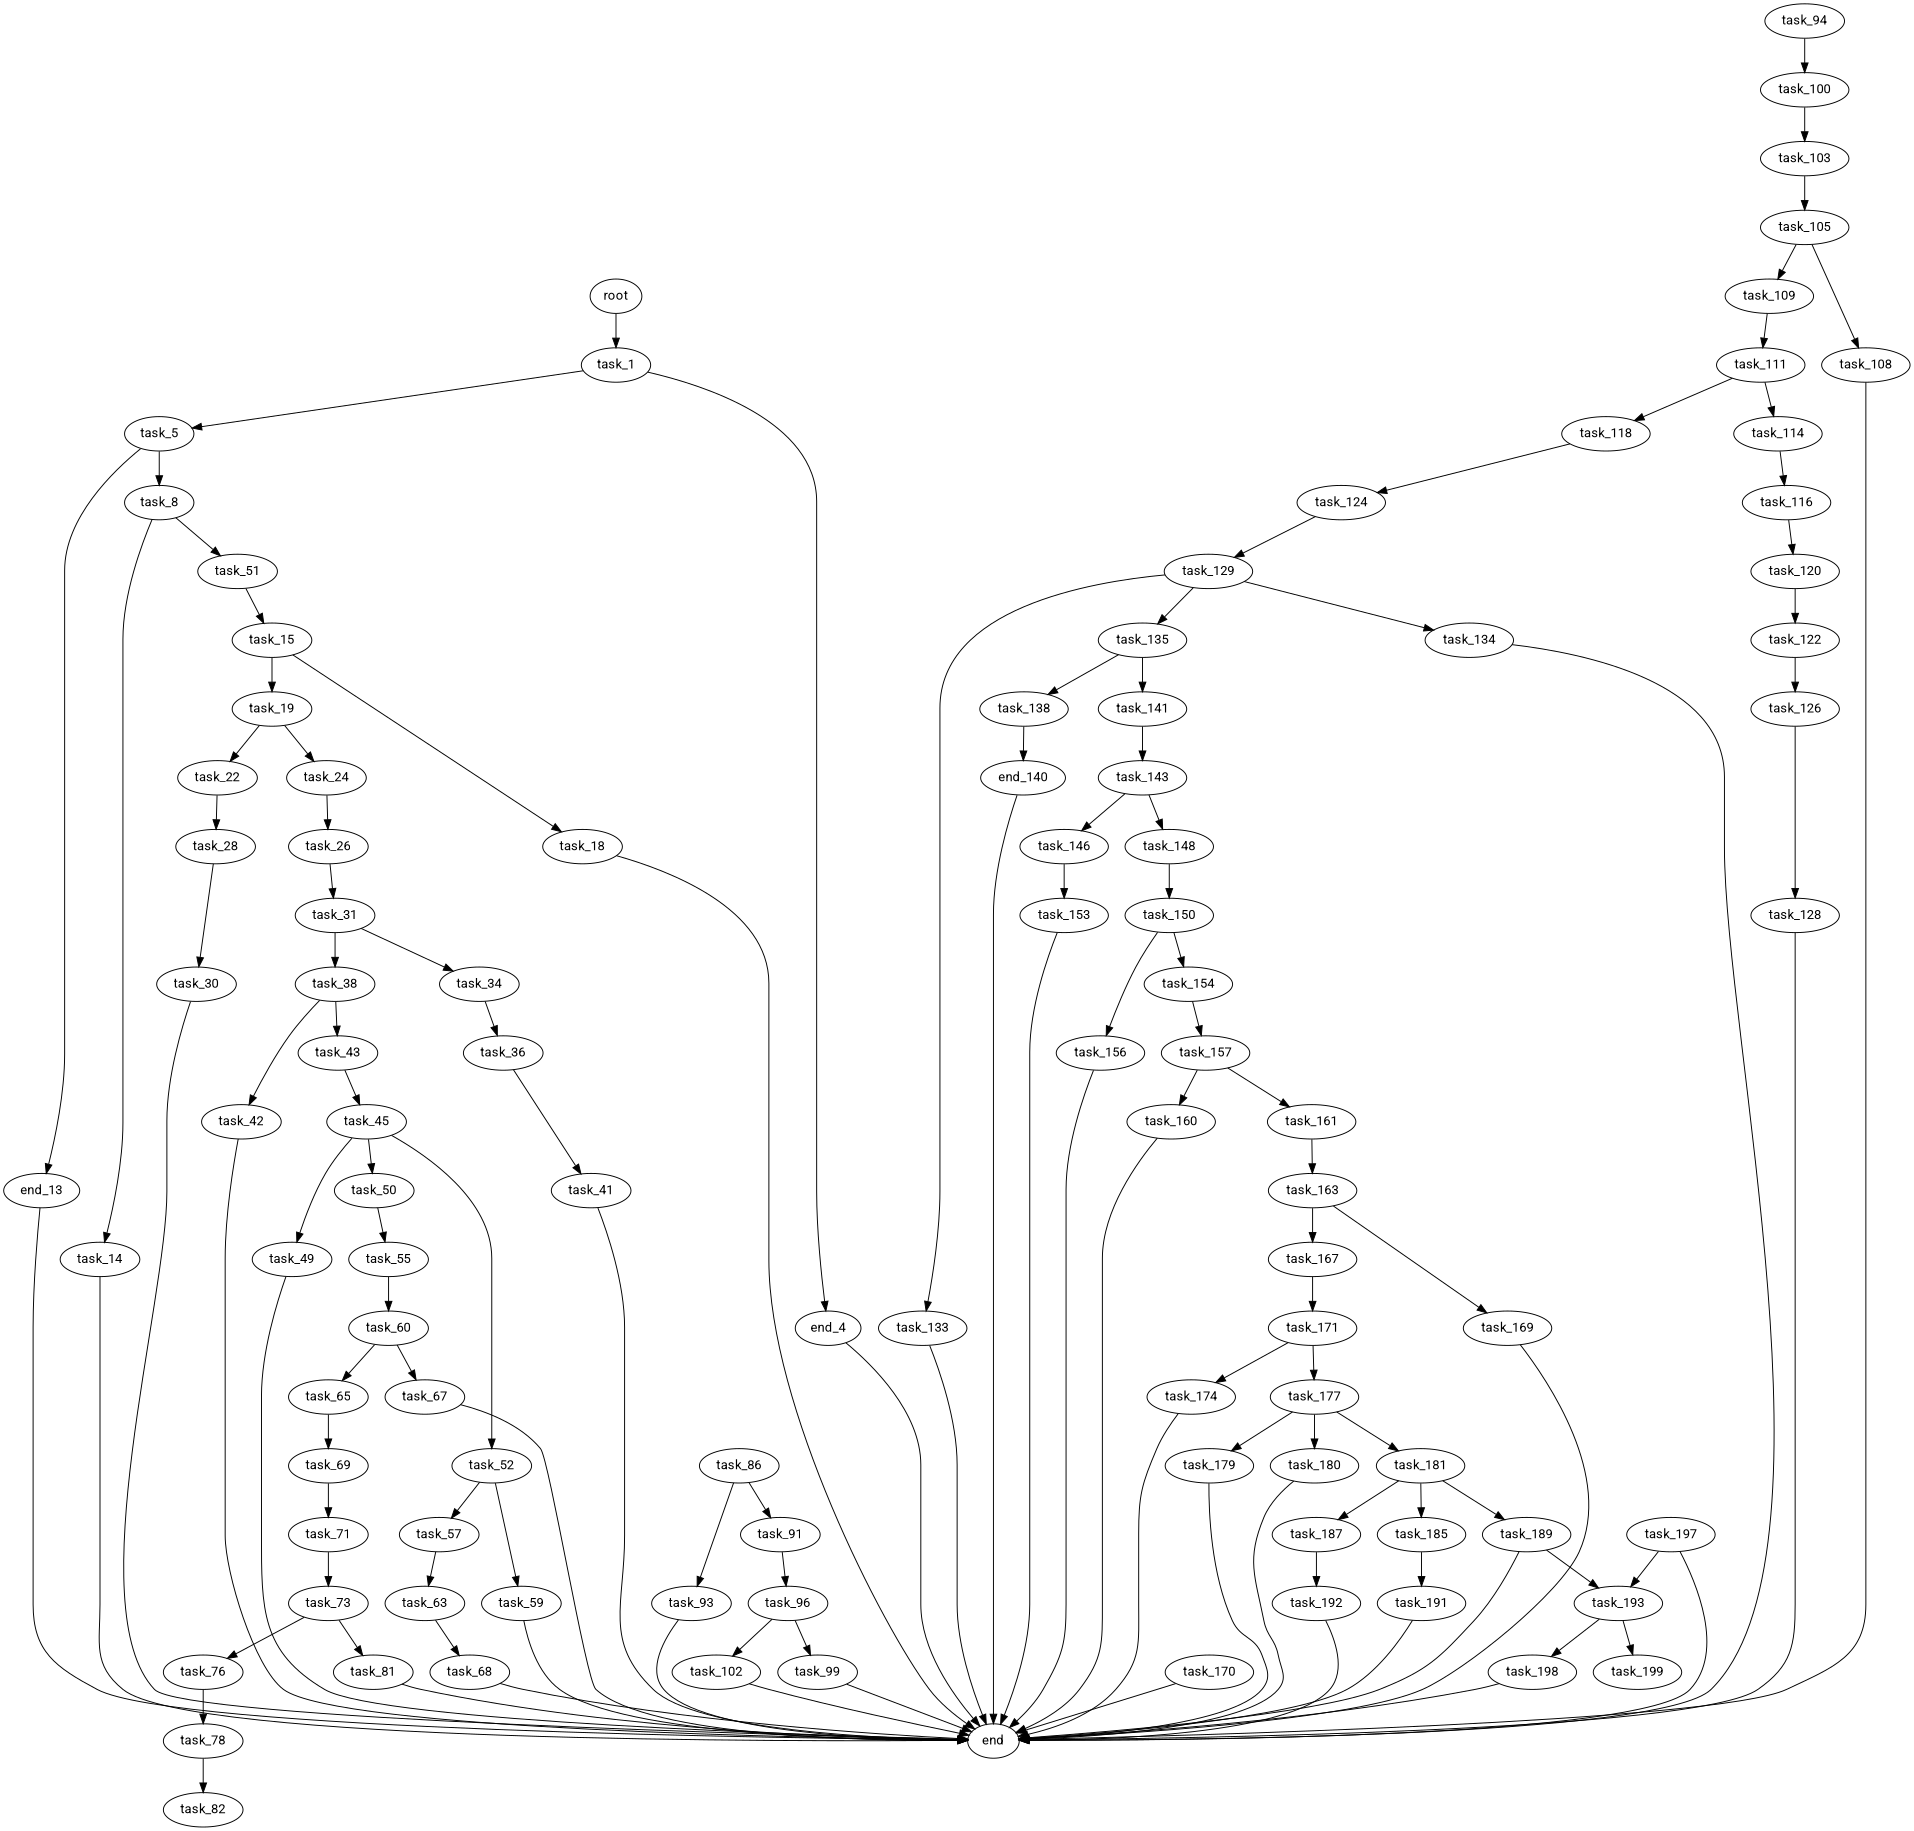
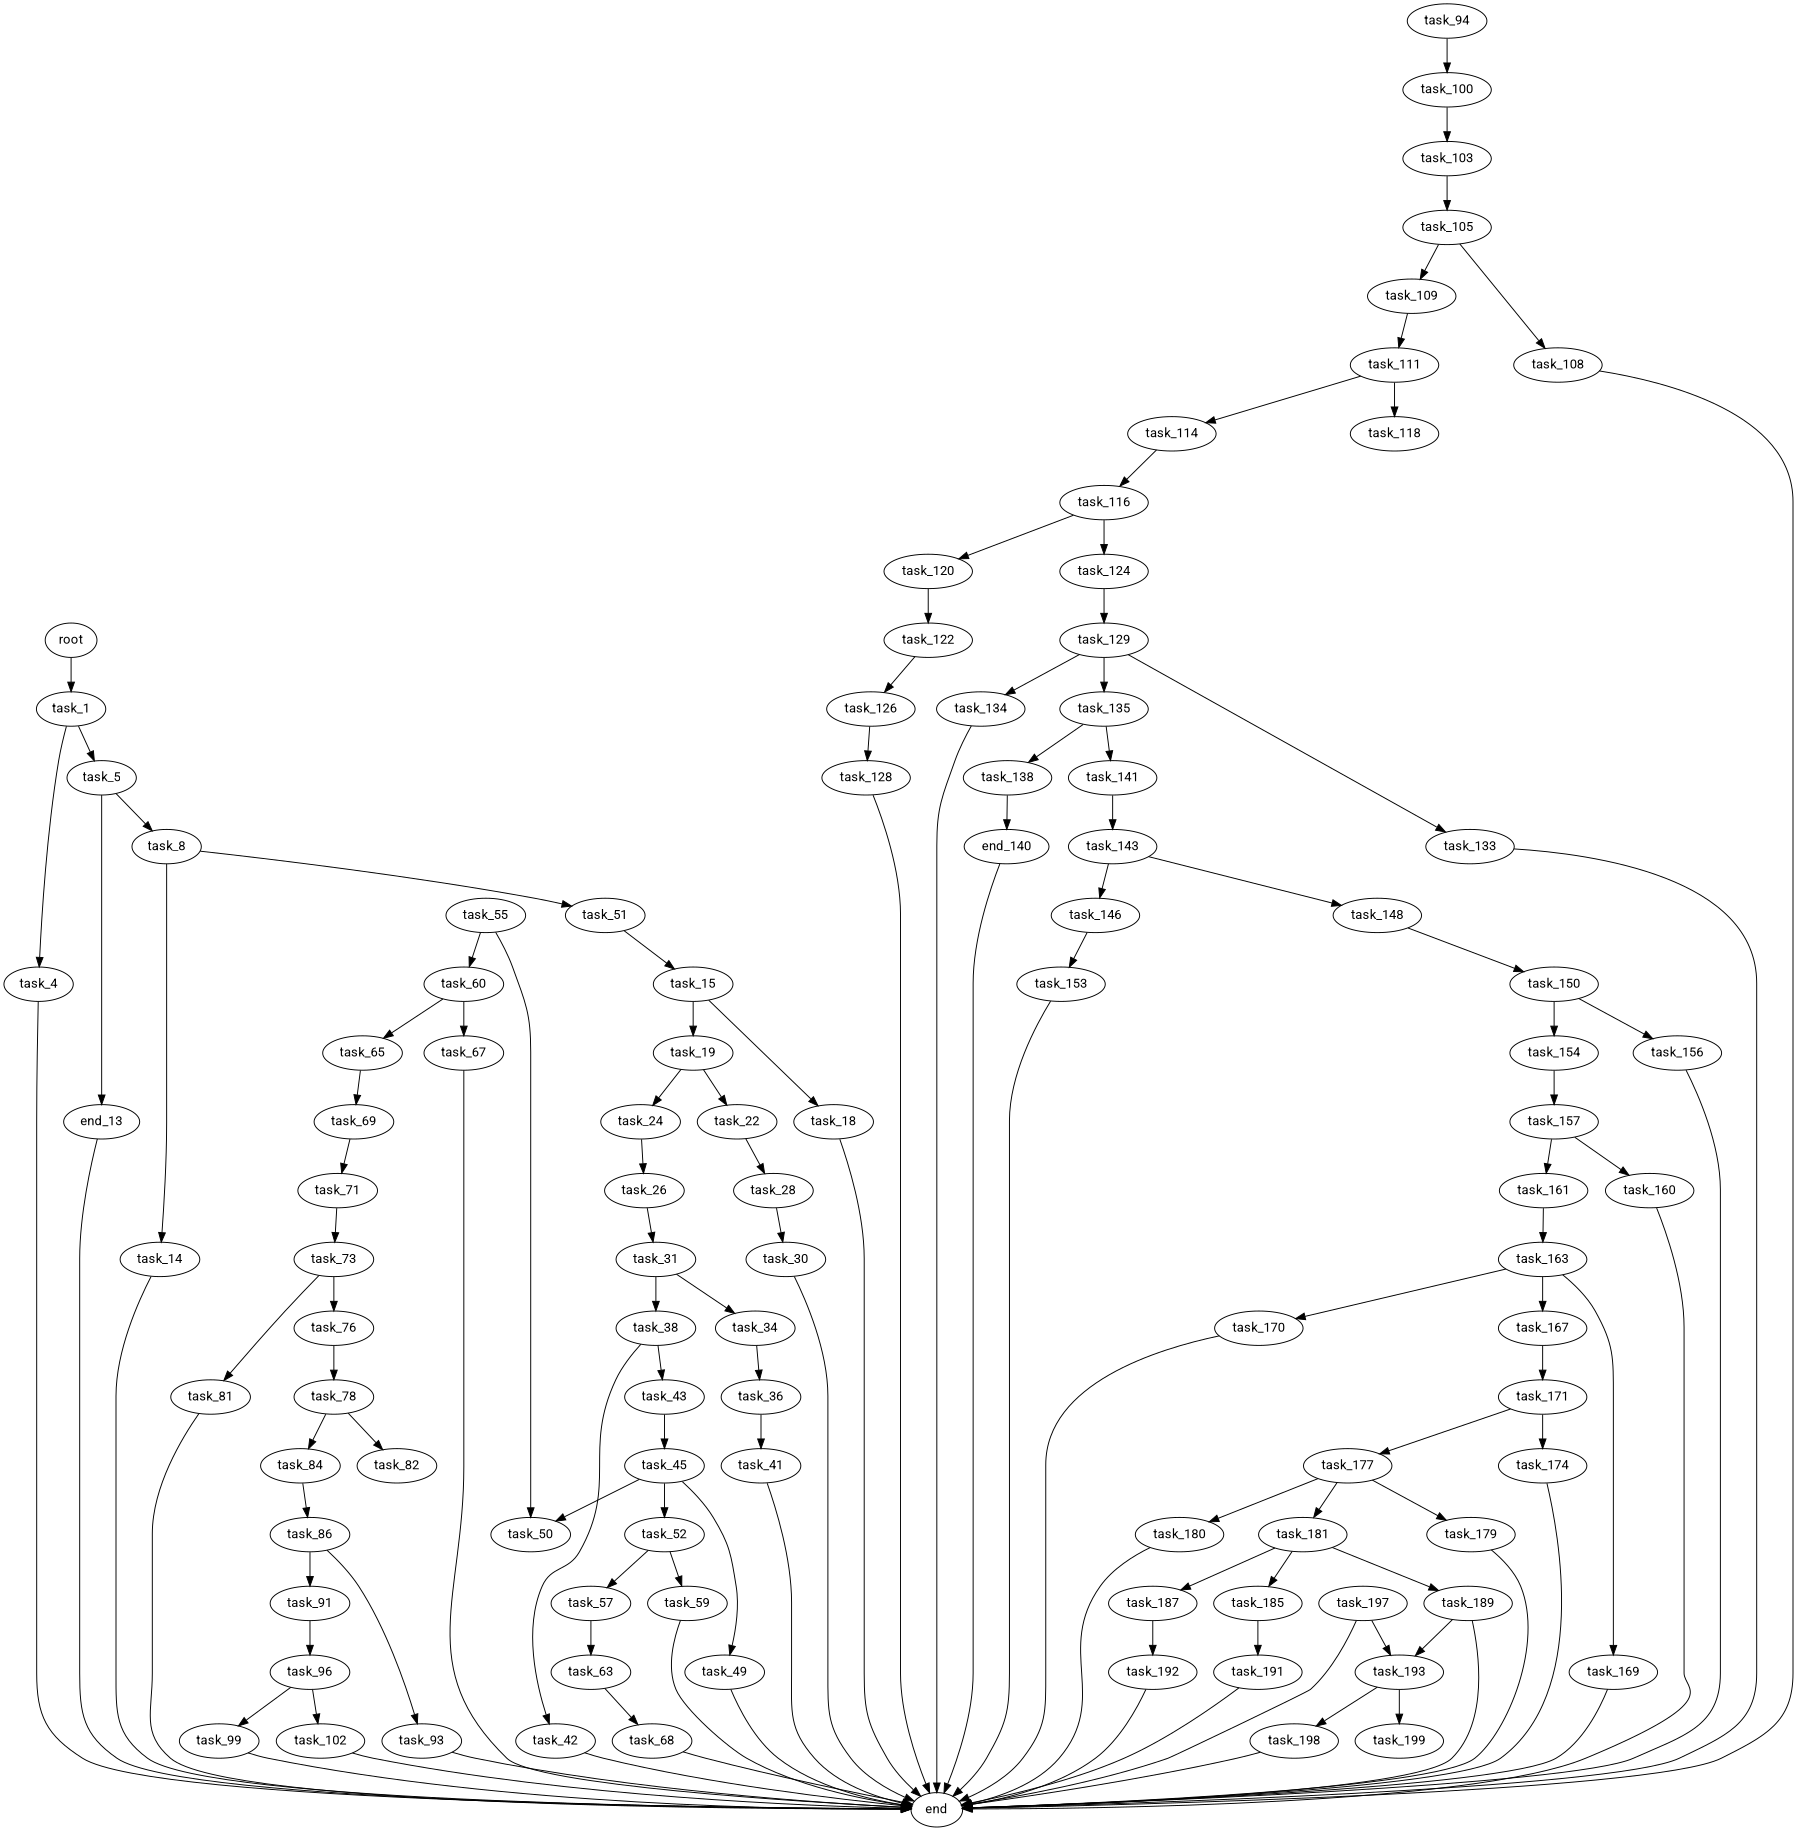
(1478, 467) -> (1104, 532)
(380, 1220) -> (531, 1217)
none -> (1405, 1293)
(828, 1328) -> (39, 984)
none -> (300, 1466)
